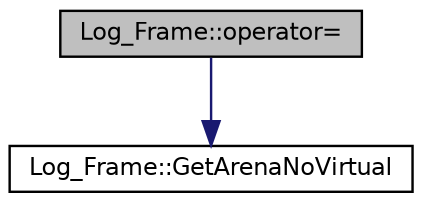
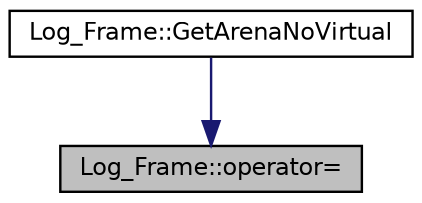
(211, 89) -> (211, 89)
